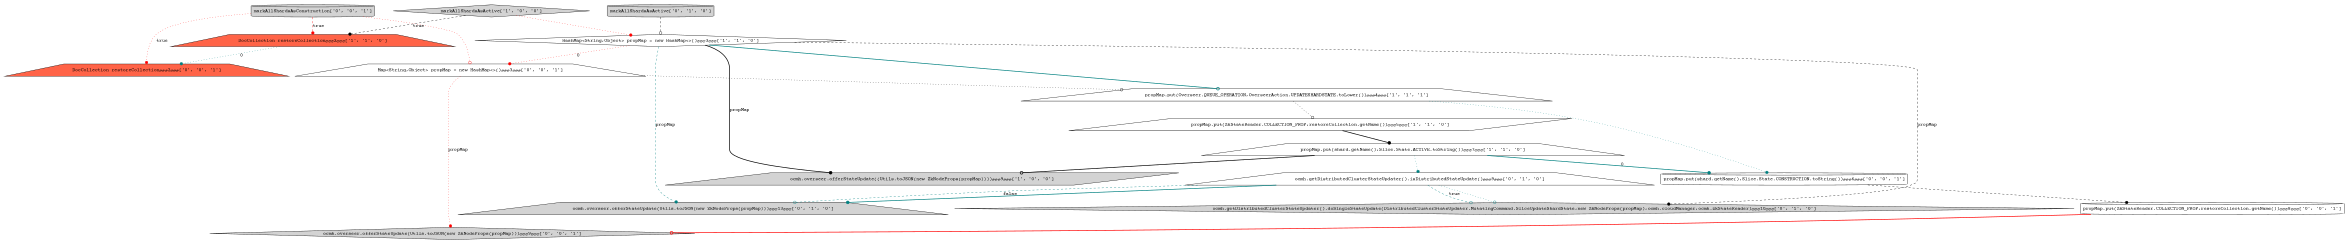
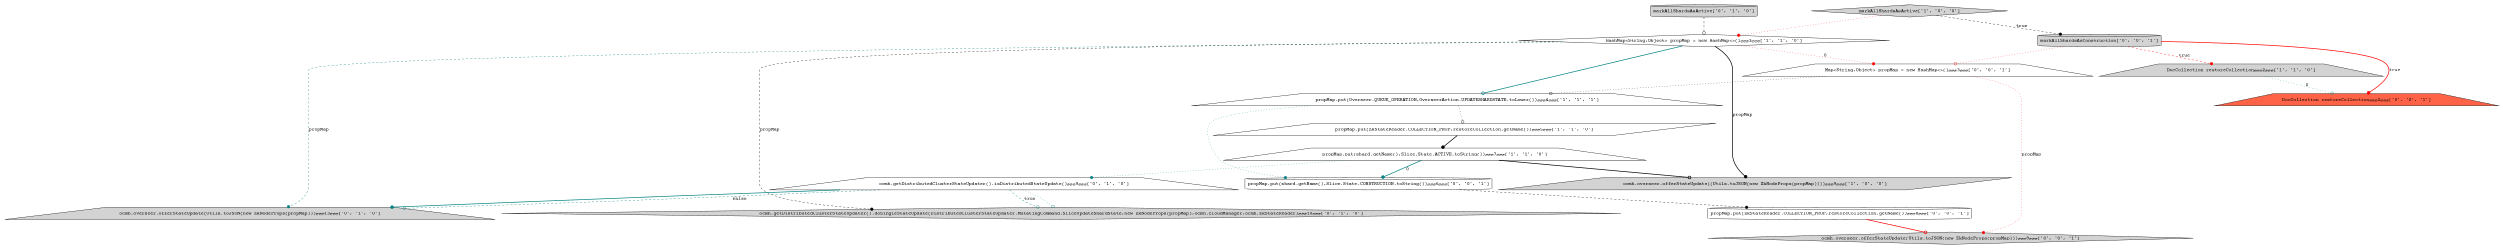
(188, 22) -> (2293, 47)
(406, 25) -> (1998, 25)
(313, 40) -> (2241, 70)
(231, 55) -> (2298, 85)
